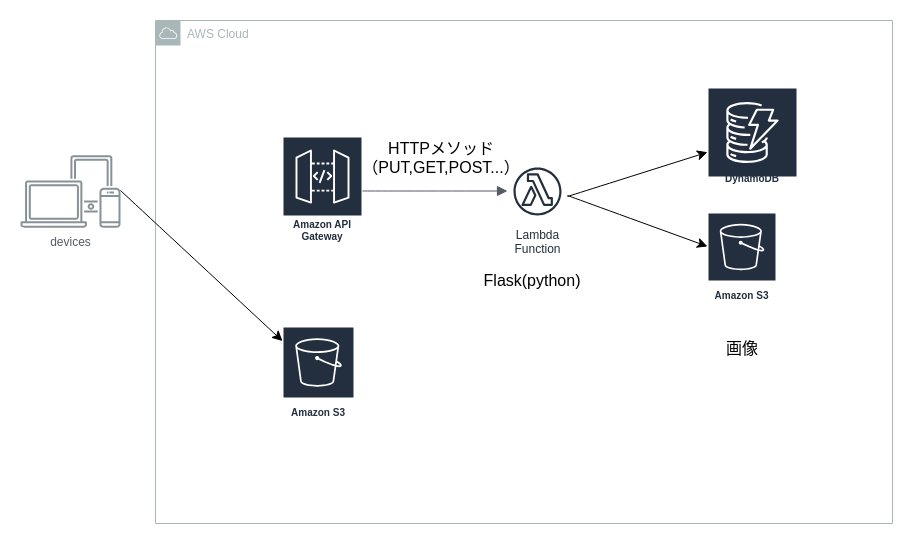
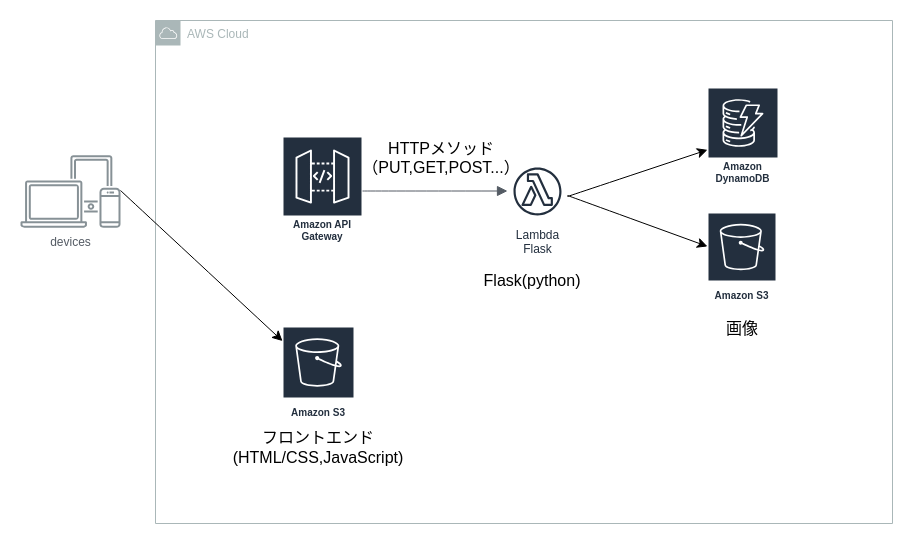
(753, 138) -> (743, 138)
(538, 243) -> (538, 243)
(742, 349) -> (742, 329)
none -> (319, 448)
